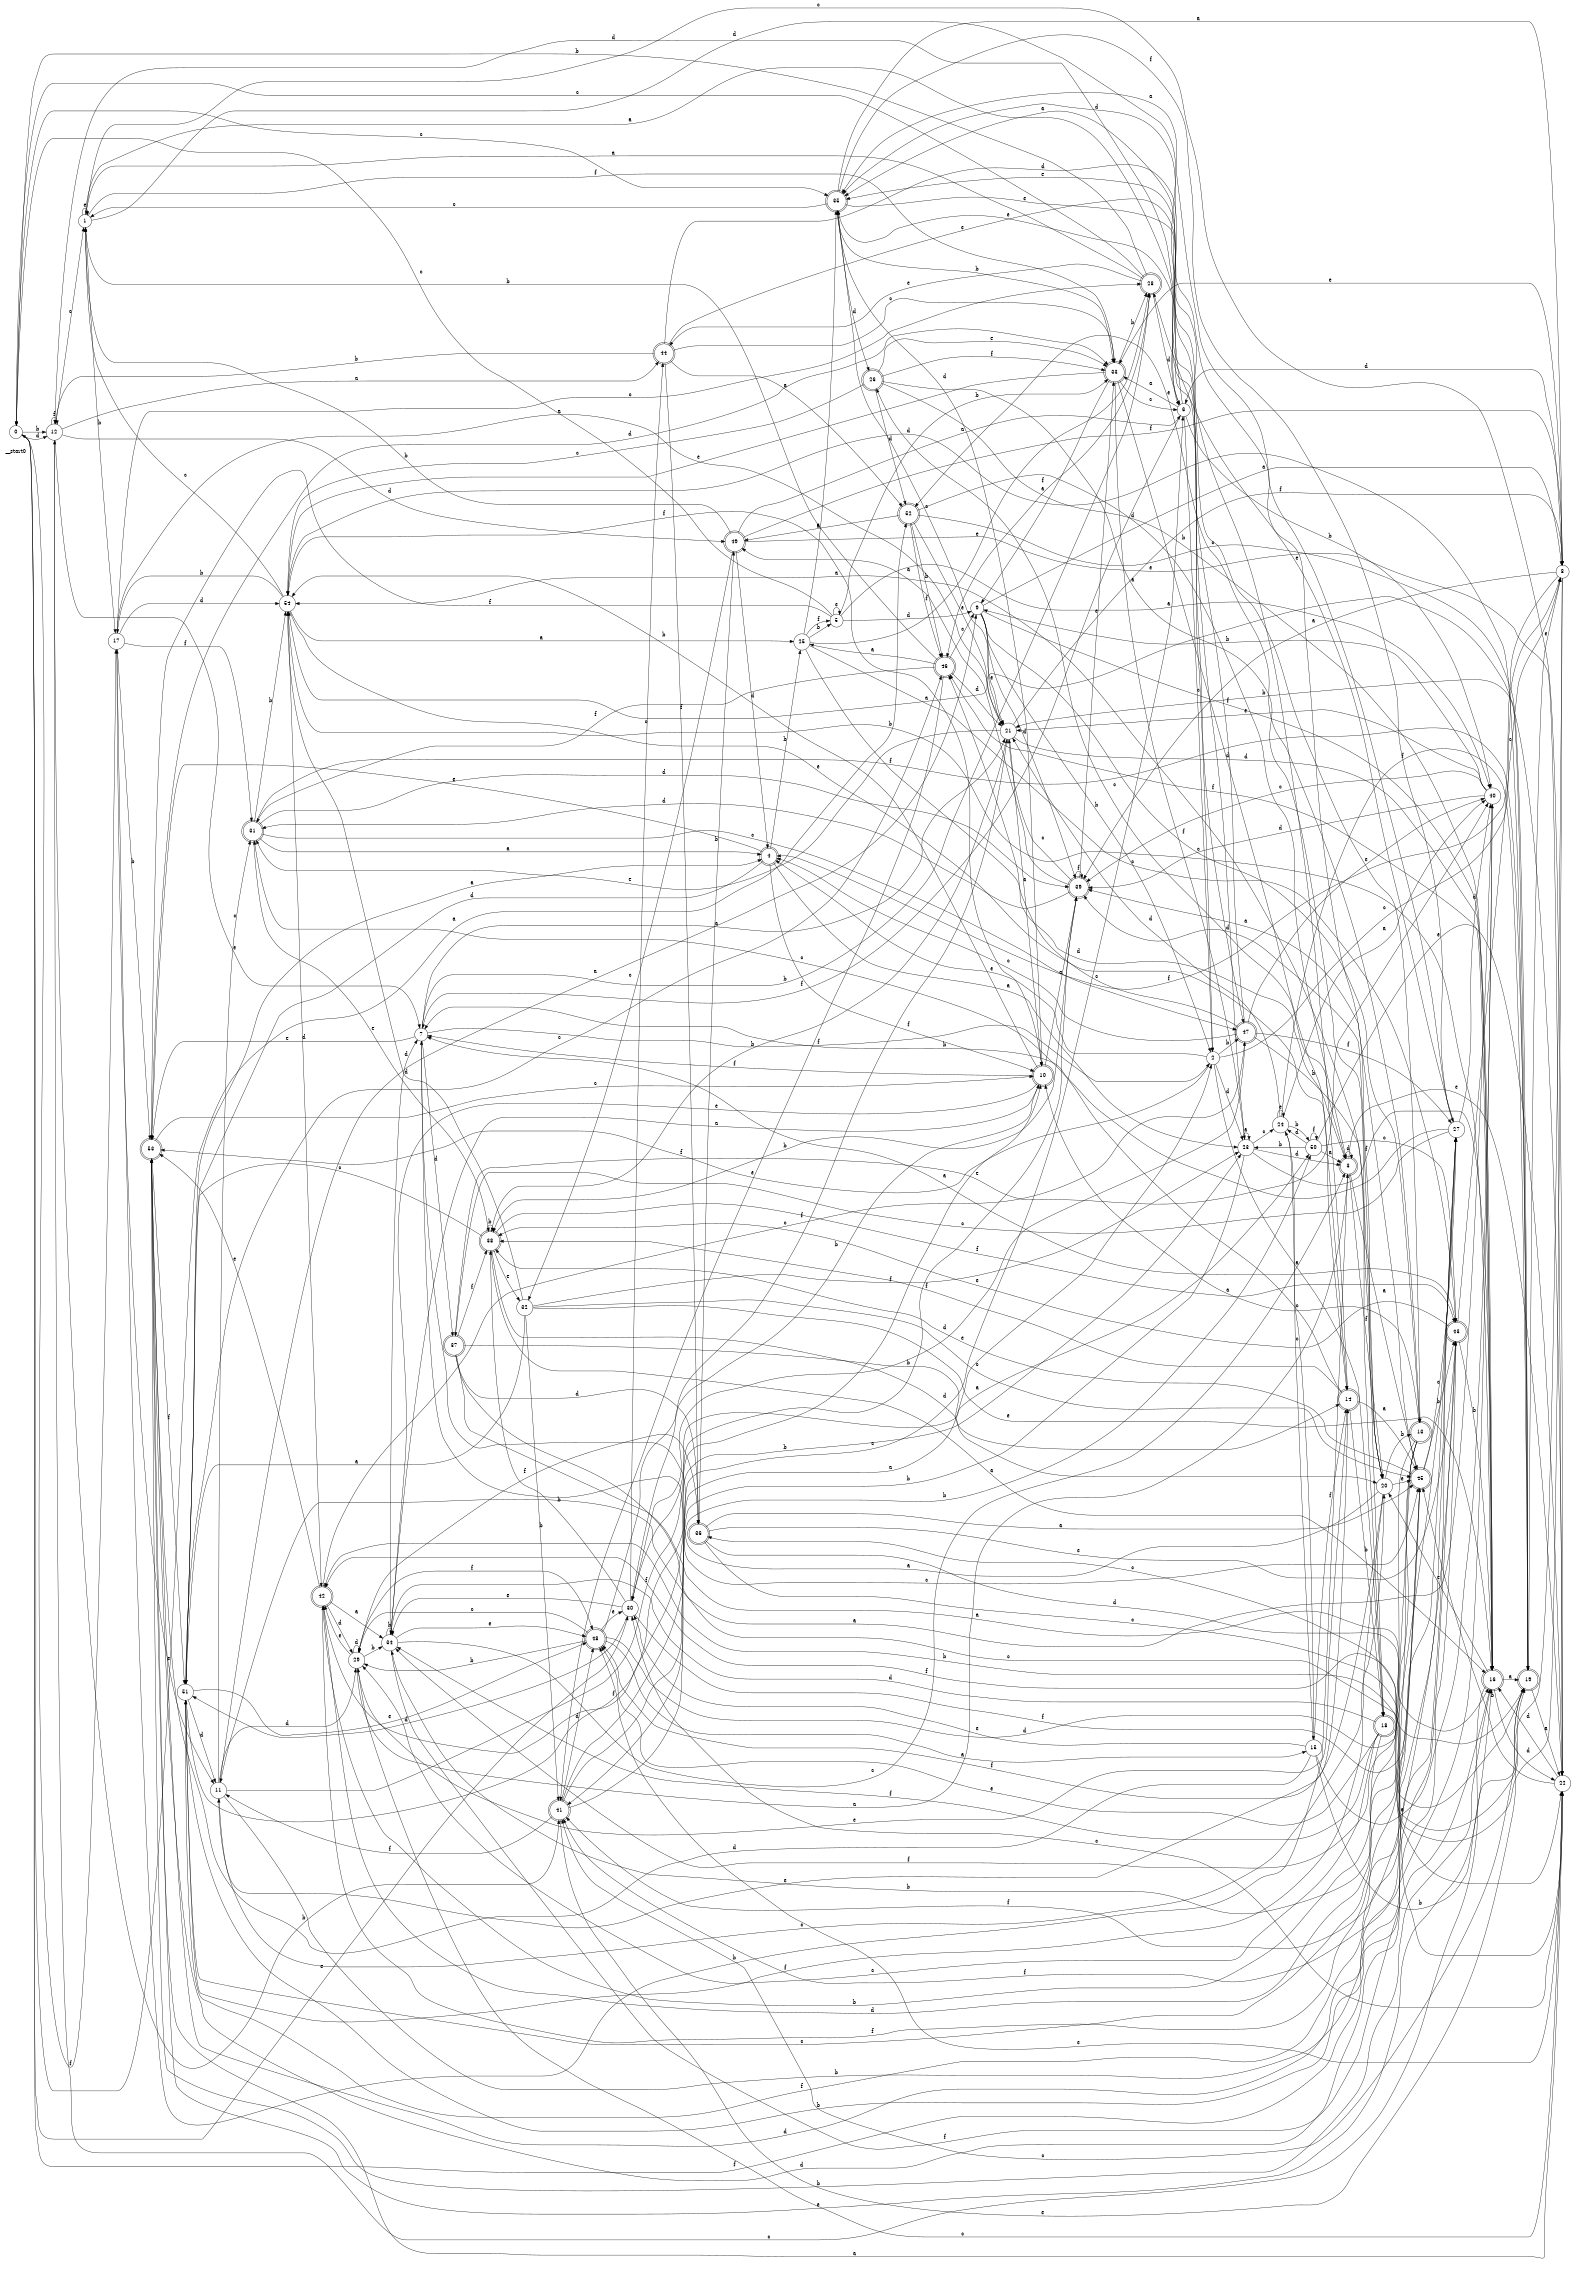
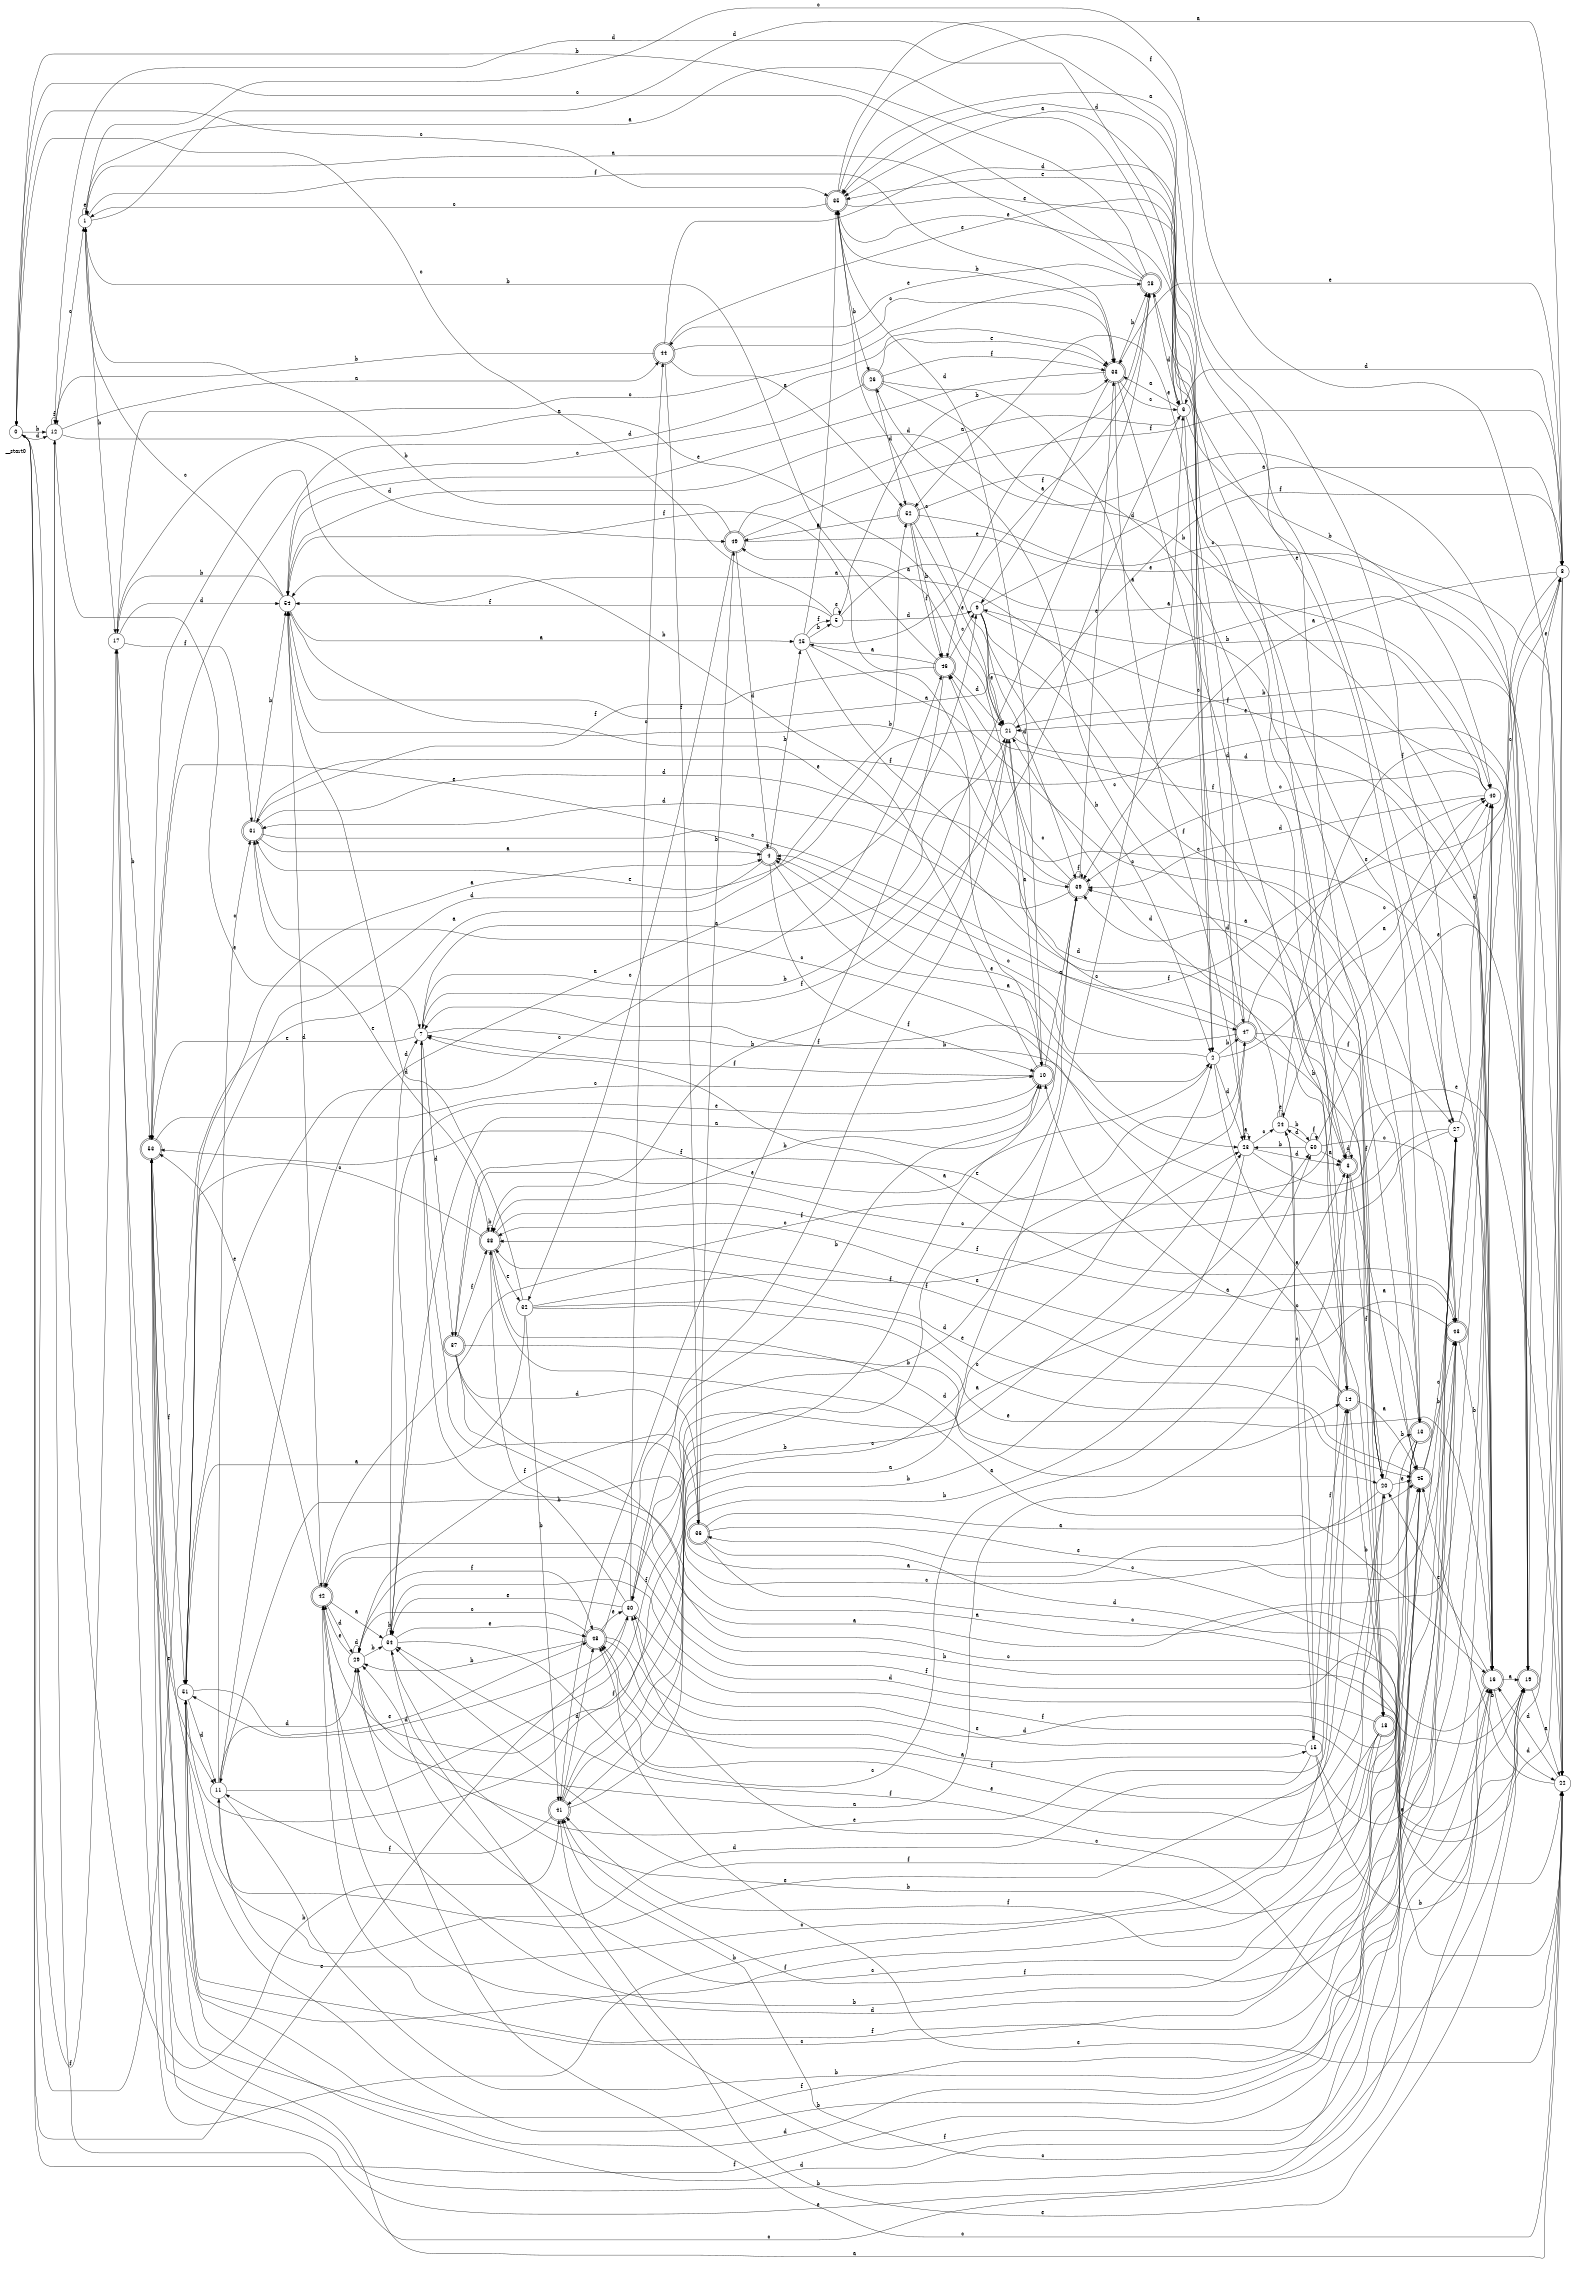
(855, 312) -> (855, 312)
